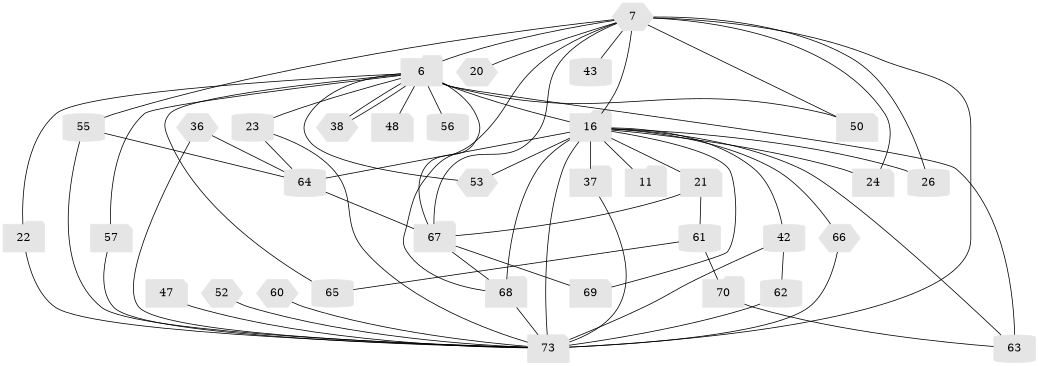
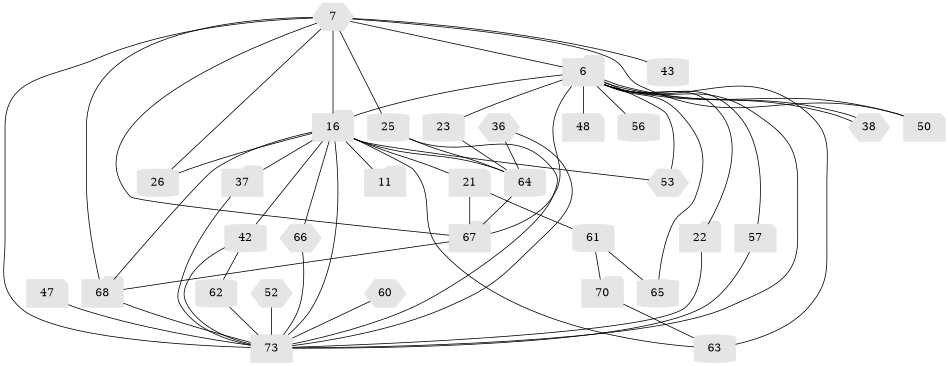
(477, 72) -> none
(84, 127) -> (388, 127)
(873, 183) -> none
(375, 262) -> (711, 313)
(591, 293) -> none
